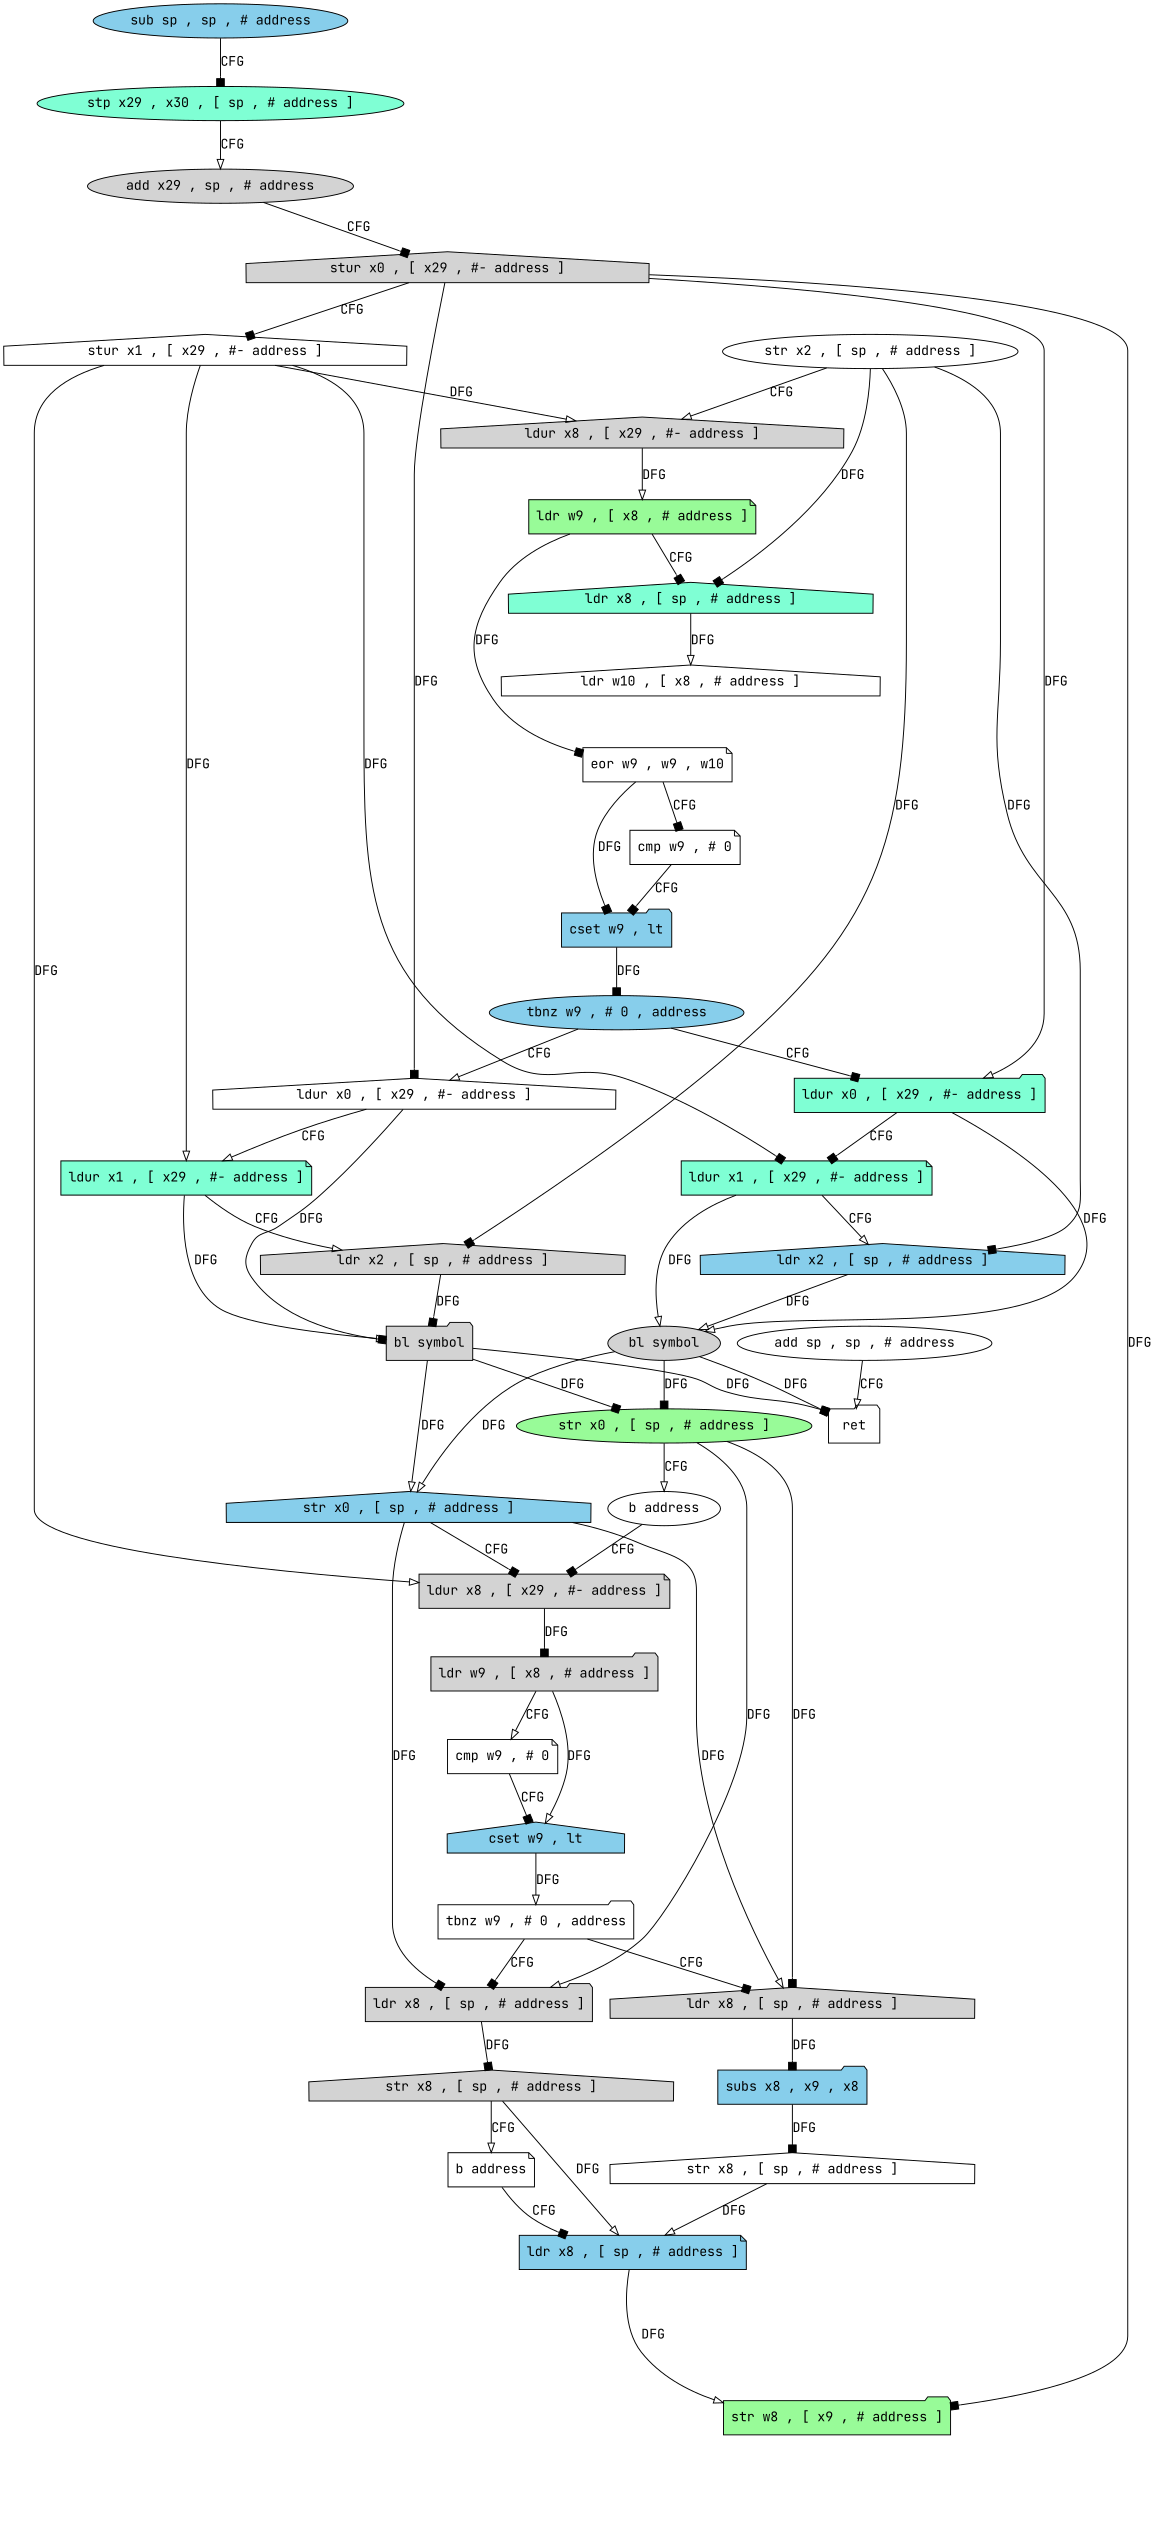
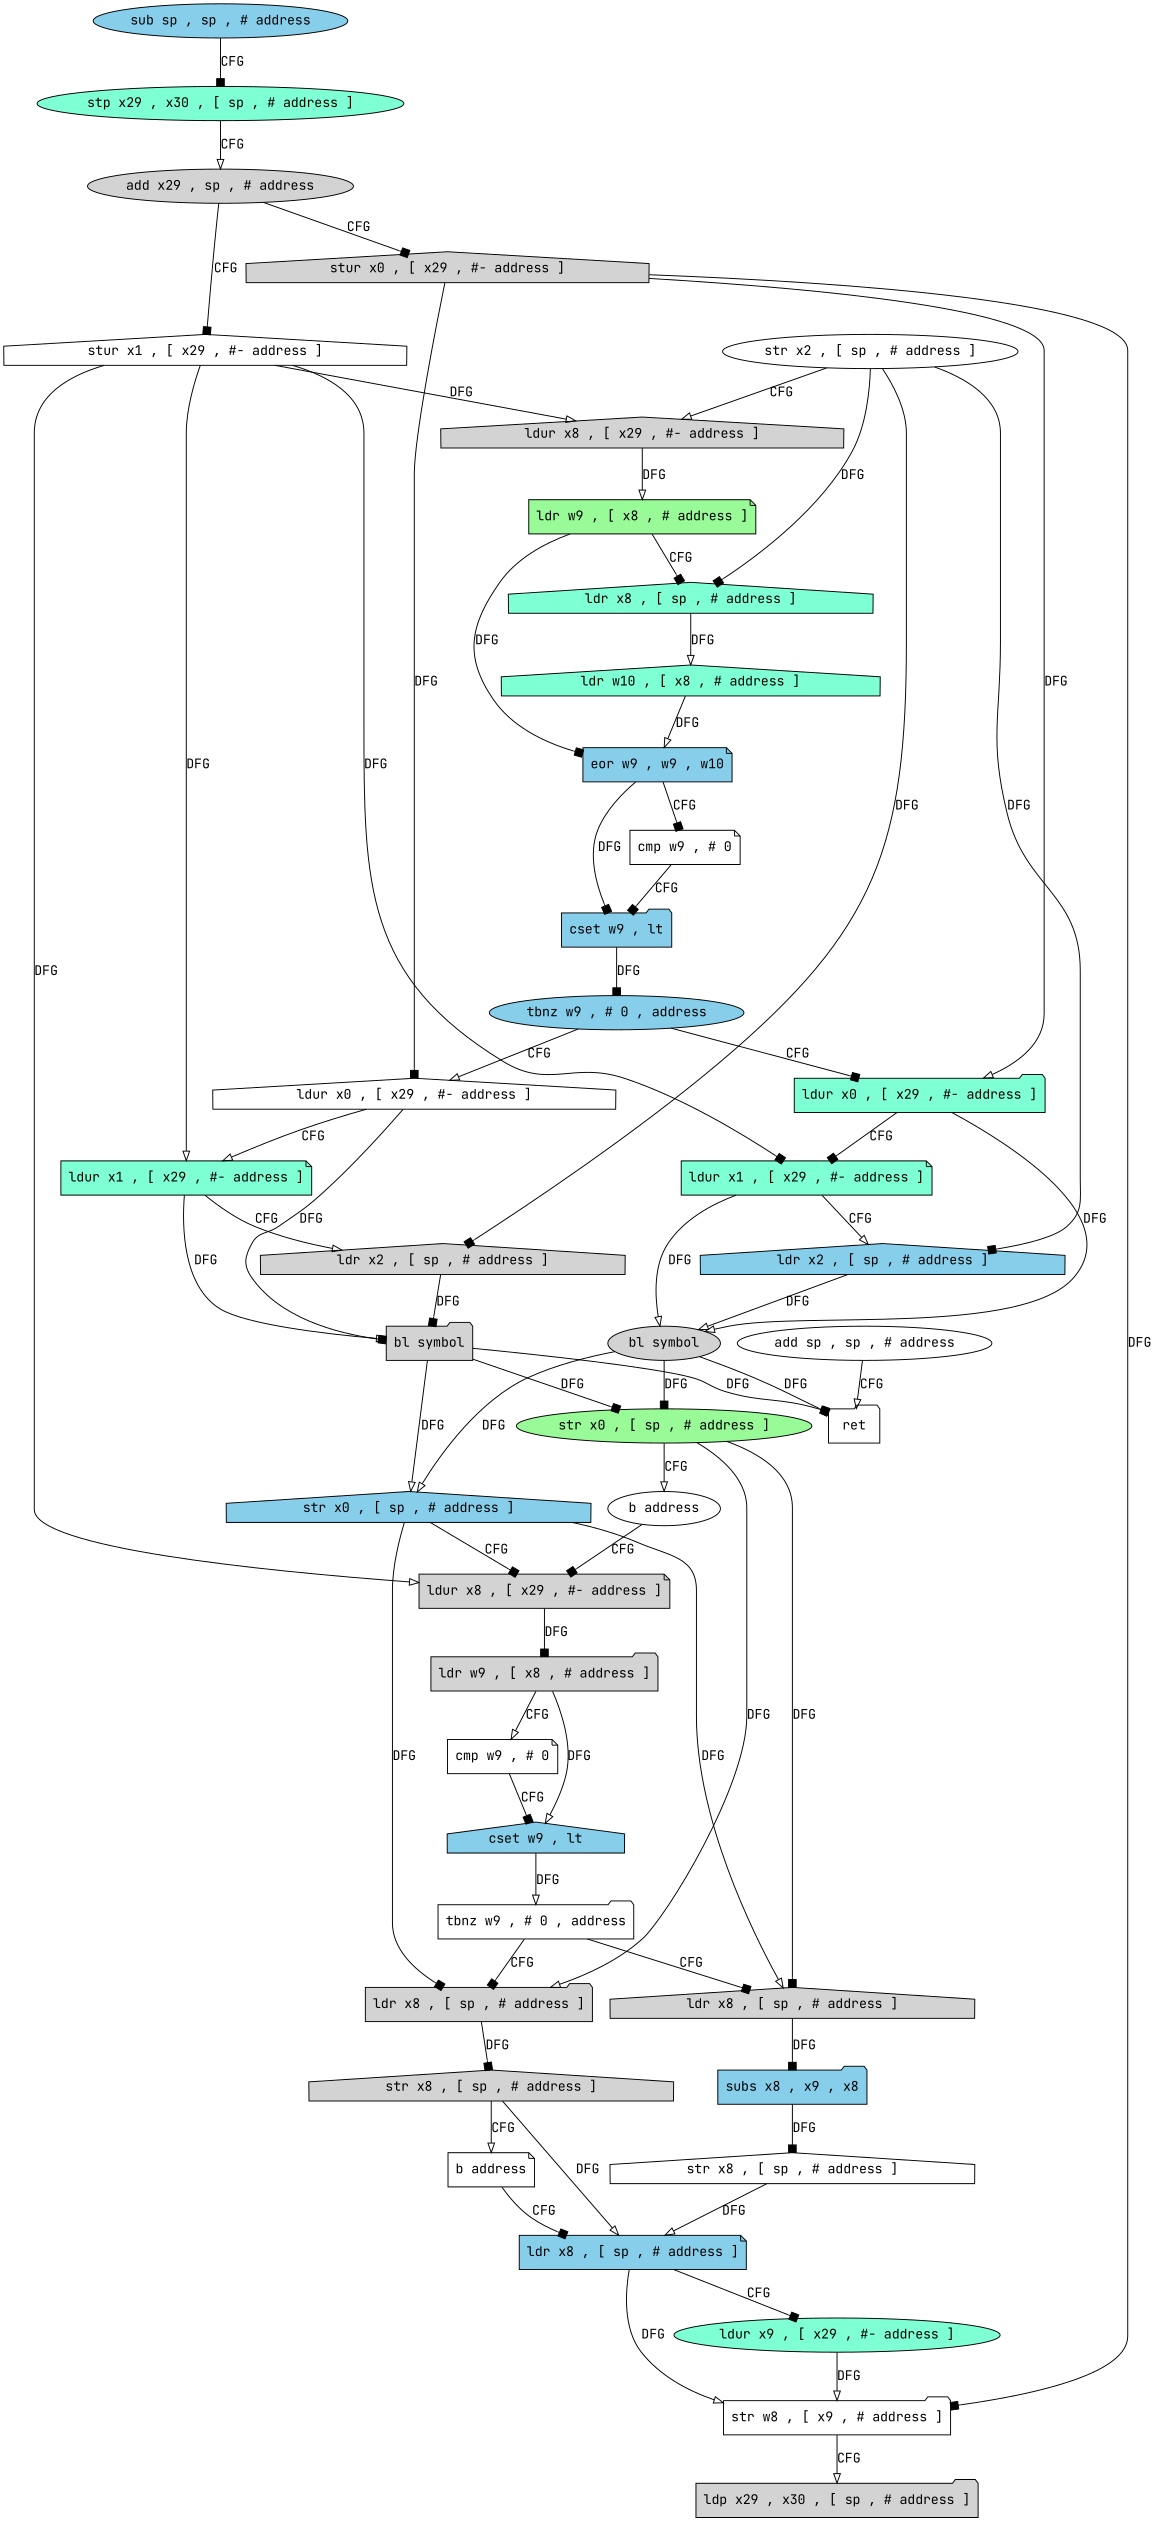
(332, 308) -> (213, 264)
(691, 682) -> (691, 682)
none -> (677, 717)
(657, 765) -> (657, 765)
none -> (837, 2335)
(837, 2418) -> (837, 2418)
none -> (837, 2500)
